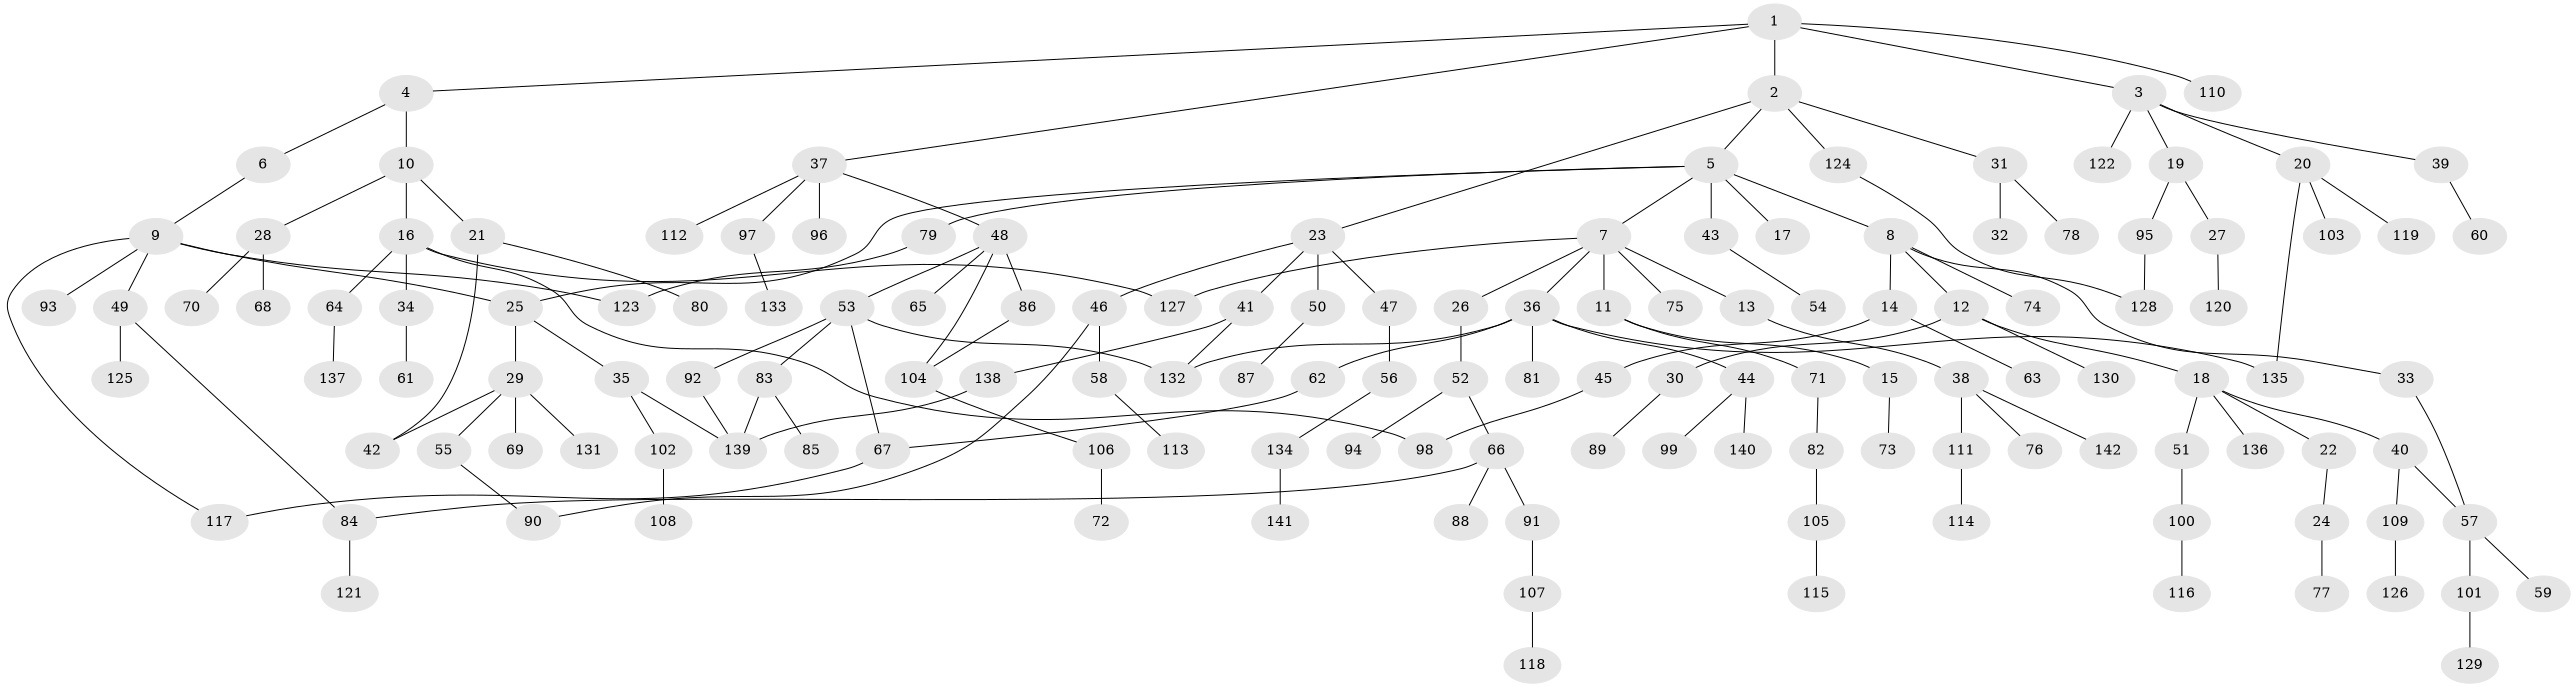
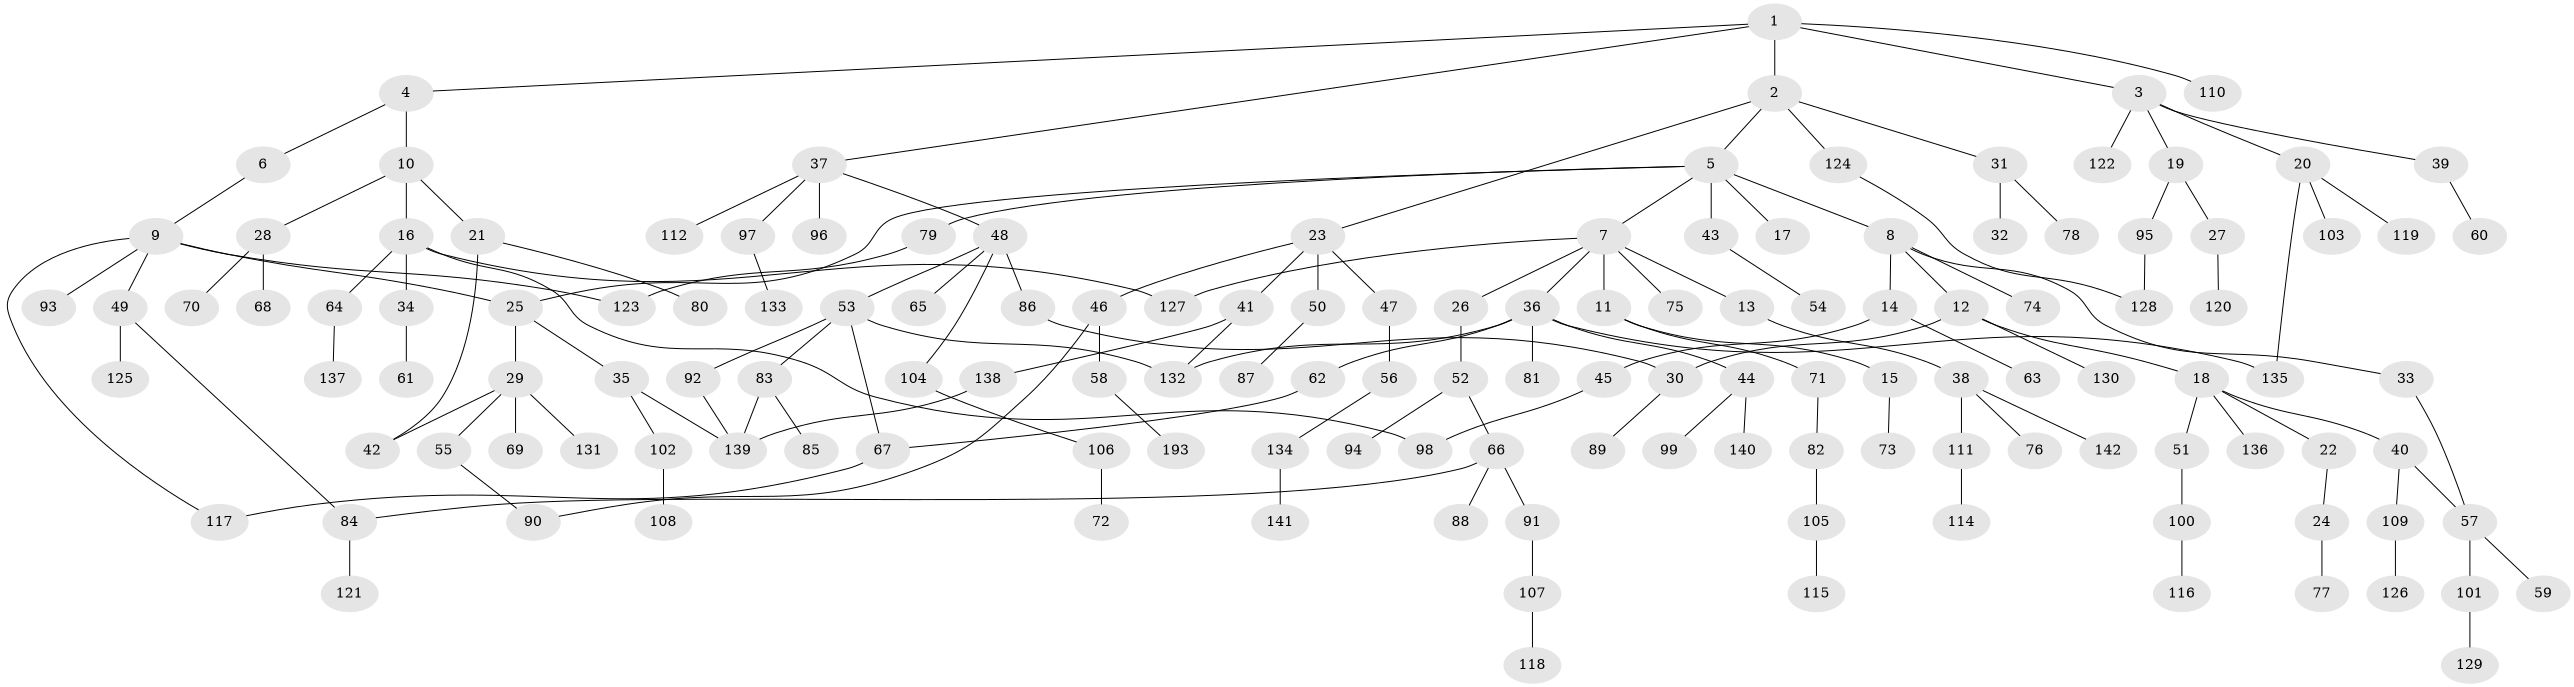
(964, 348) -> (1229, 349)
(1176, 451) -> (1176, 451)
